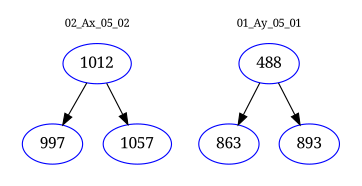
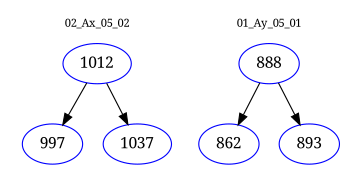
(269, 64) -> (269, 64)
(137, 144) -> (137, 144)
(229, 144) -> (229, 144)
